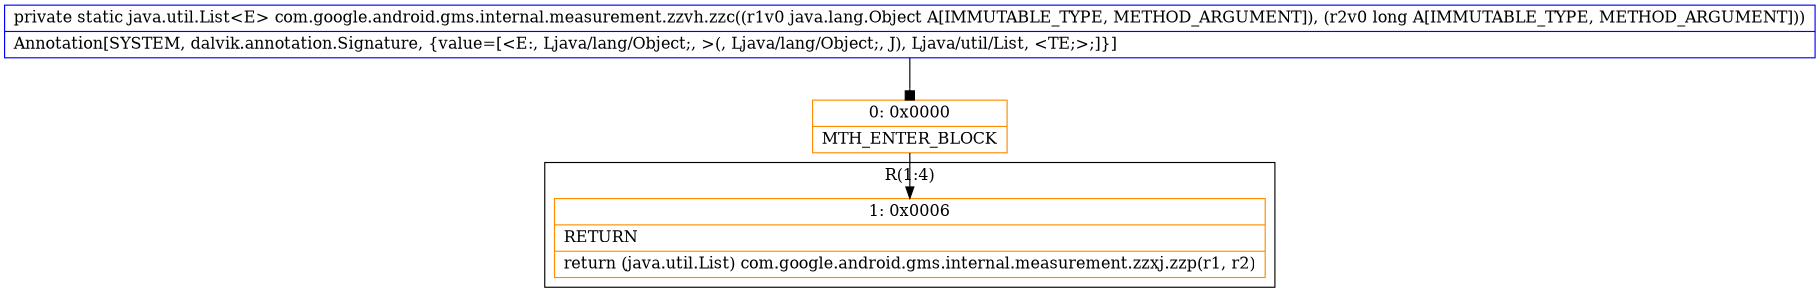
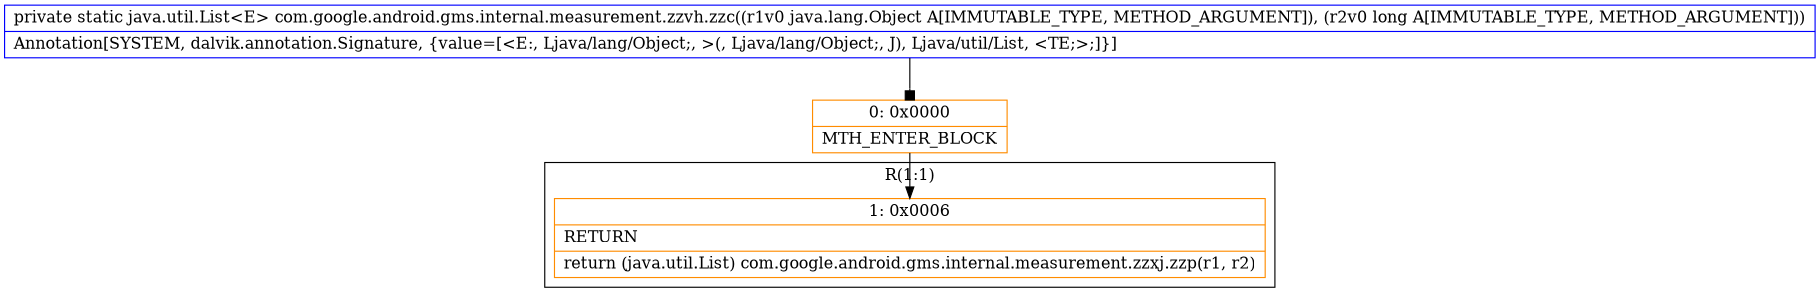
(910, 176) -> (910, 176)
